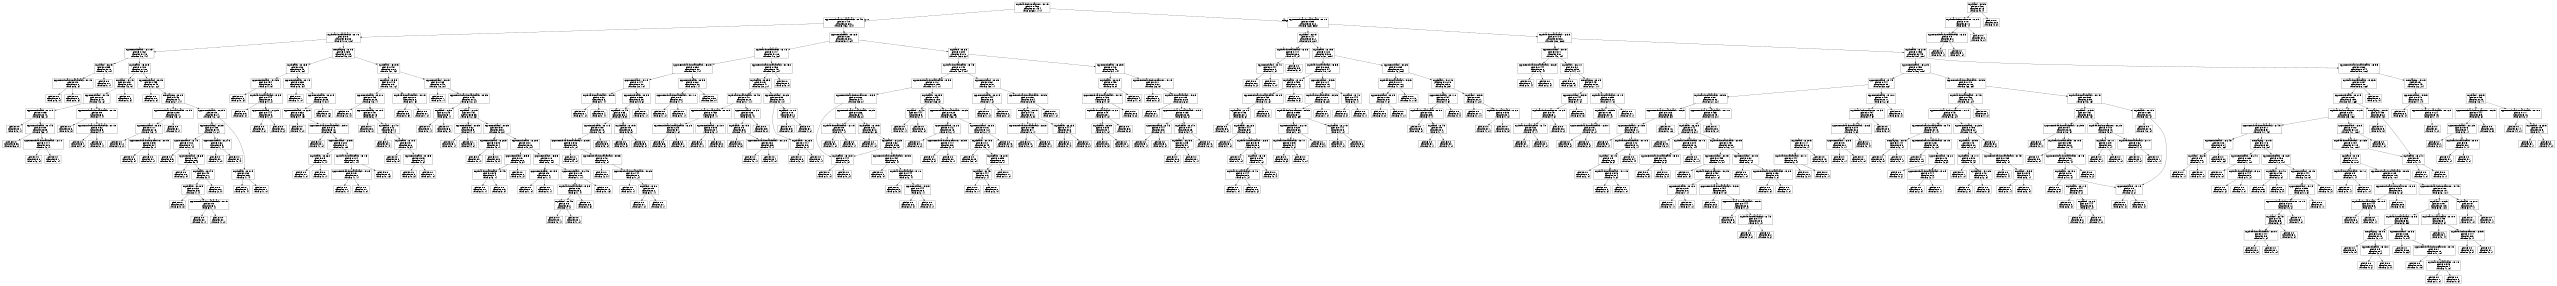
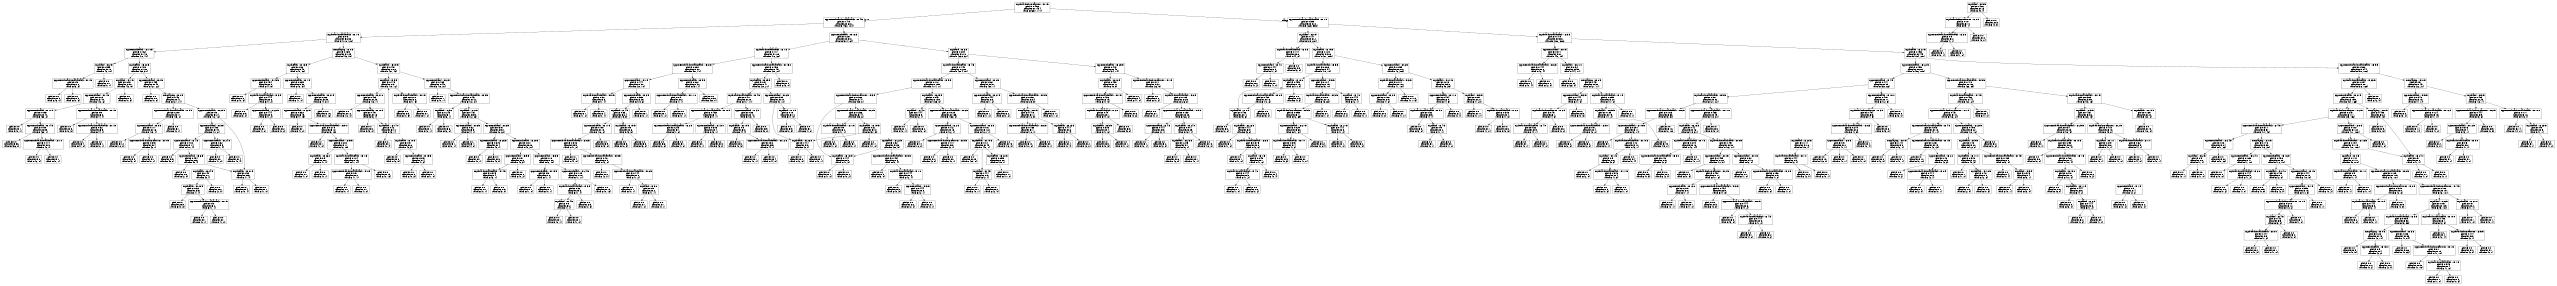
(1581, 75) -> none
(1443, 83) -> (1443, 83)
none -> (2446, 91)
(469, 114) -> (469, 114)
(1242, 121) -> (1253, 90)
none -> (2413, 129)
(396, 136) -> (389, 107)
(880, 136) -> (837, 137)
(1675, 137) -> (1641, 121)
(1811, 152) -> (1829, 152)
(2166, 154) -> none
(197, 166) -> (217, 168)
(990, 166) -> (982, 158)
(2095, 184) -> (2070, 181)
